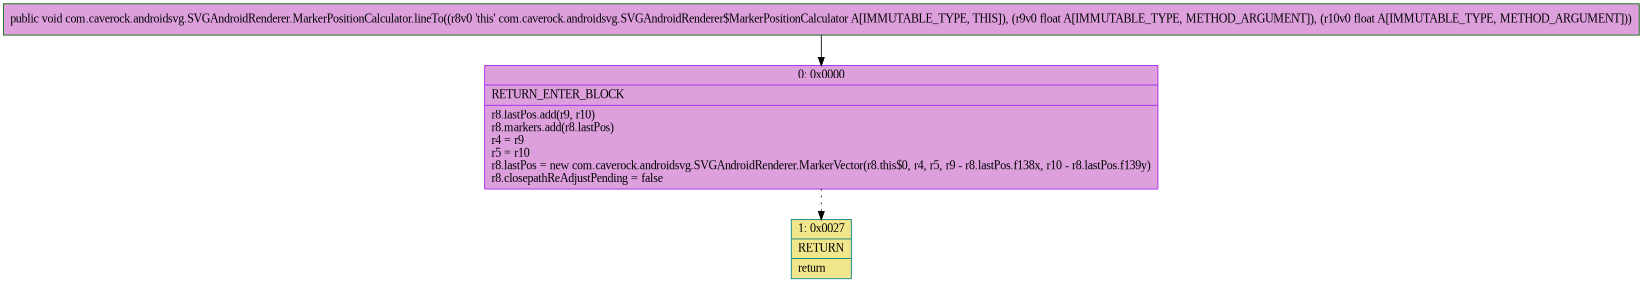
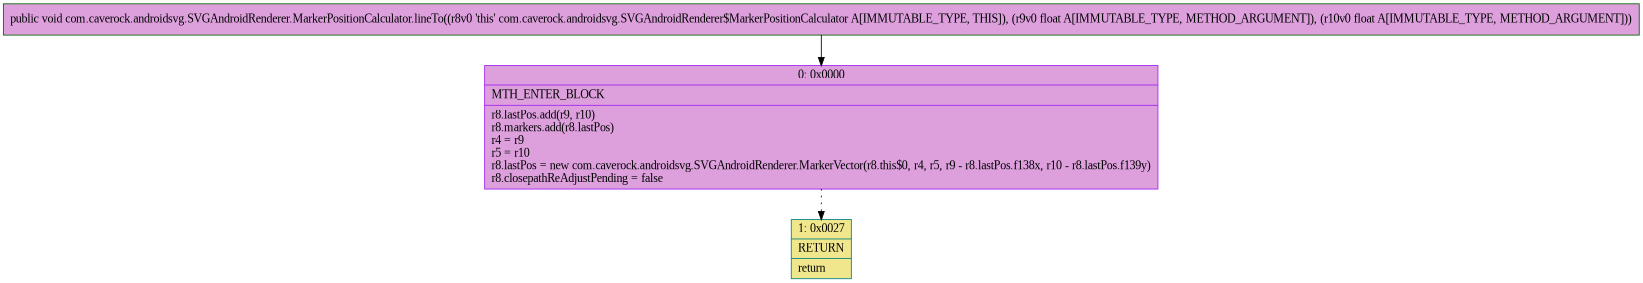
(558, 95) -> (548, 95)
